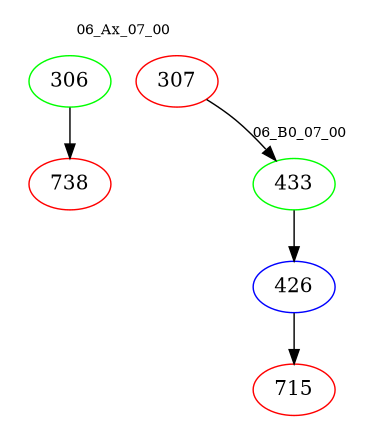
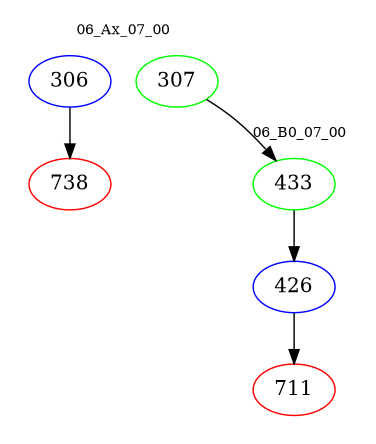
(70, 81) -> (70, 81)
(177, 81) -> (177, 81)
(294, 390) -> (294, 390)
